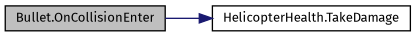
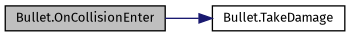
(311, 18) -> (279, 18)
